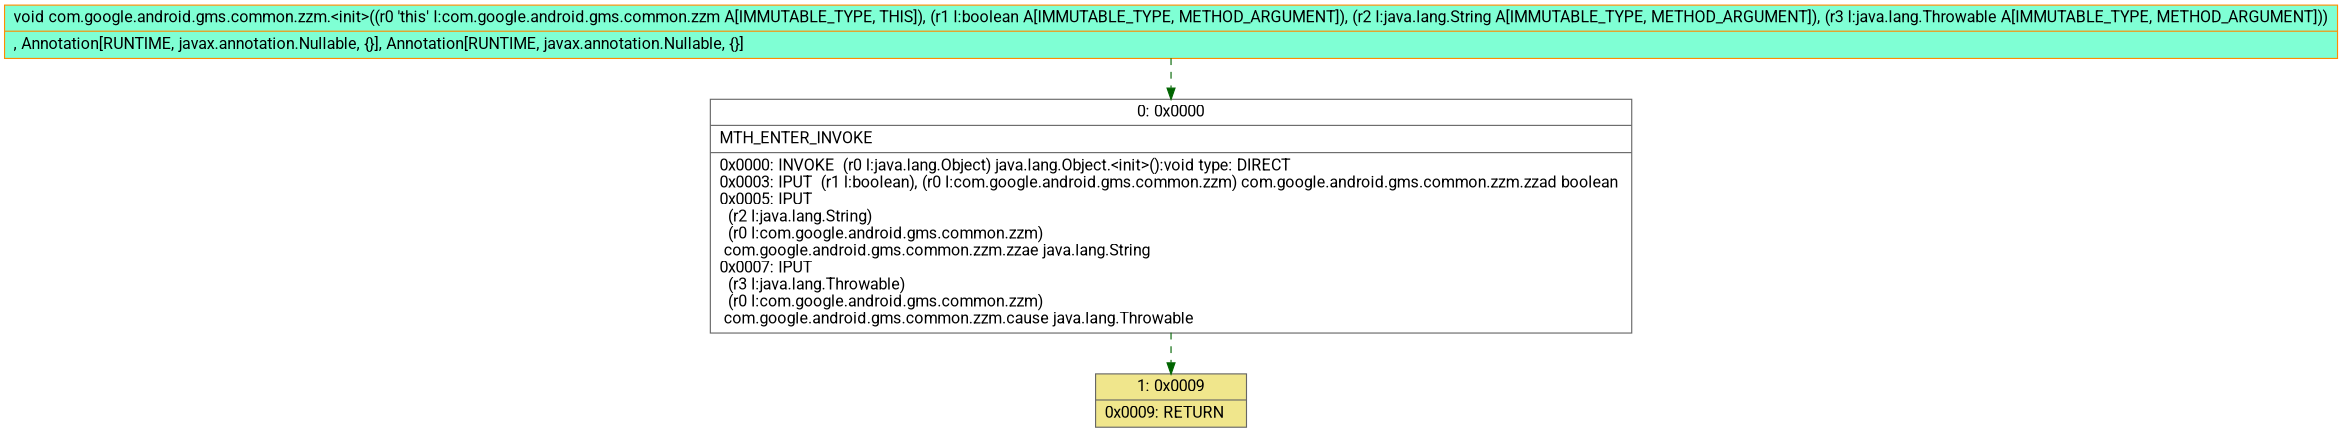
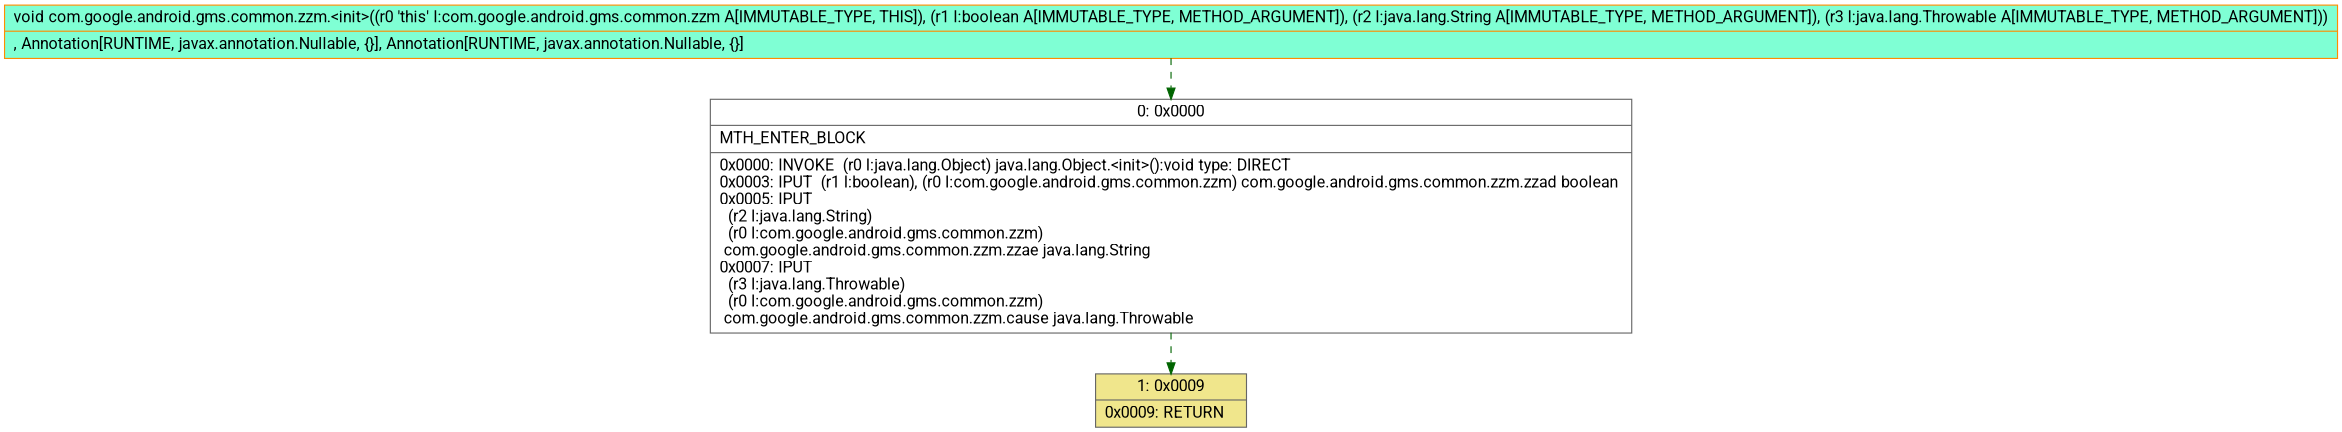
(797, 138) -> (793, 138)
